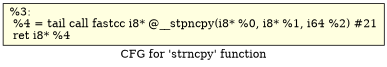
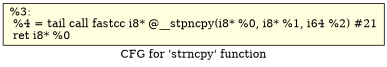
(40, 36) -> (40, 36)
